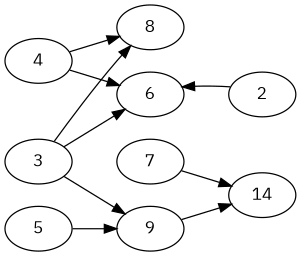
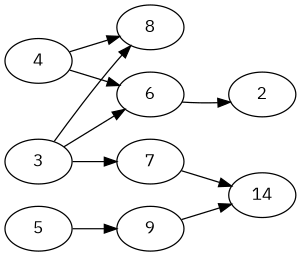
(213, 86) -> (200, 103)
(89, 192) -> (88, 162)
